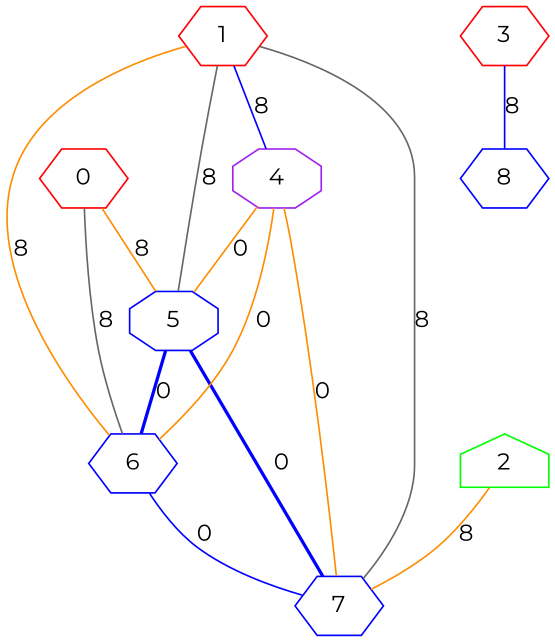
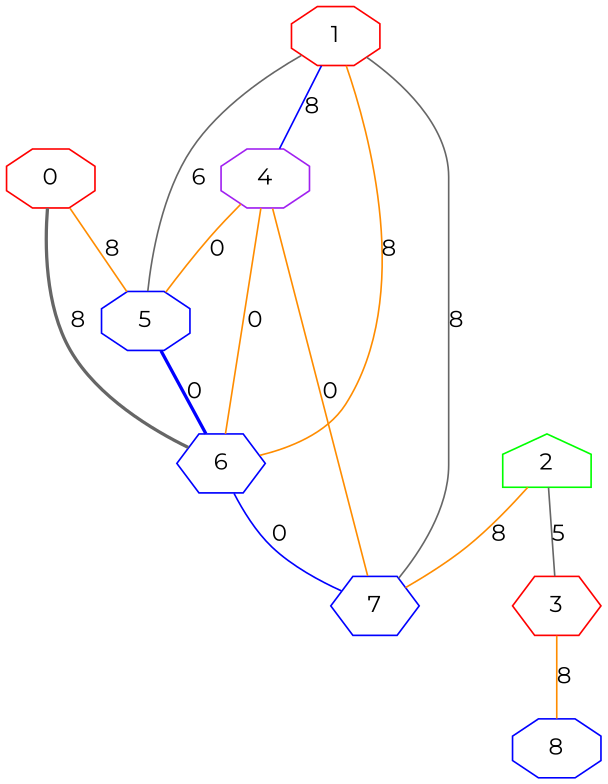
(223, 36) -> (336, 36)
(505, 107) -> (557, 677)
(84, 178) -> (51, 178)
(210, 178) -> (199, 178)
(505, 178) -> (557, 748)
(94, 323) -> (73, 354)
(257, 463) -> none
none -> (552, 532)
